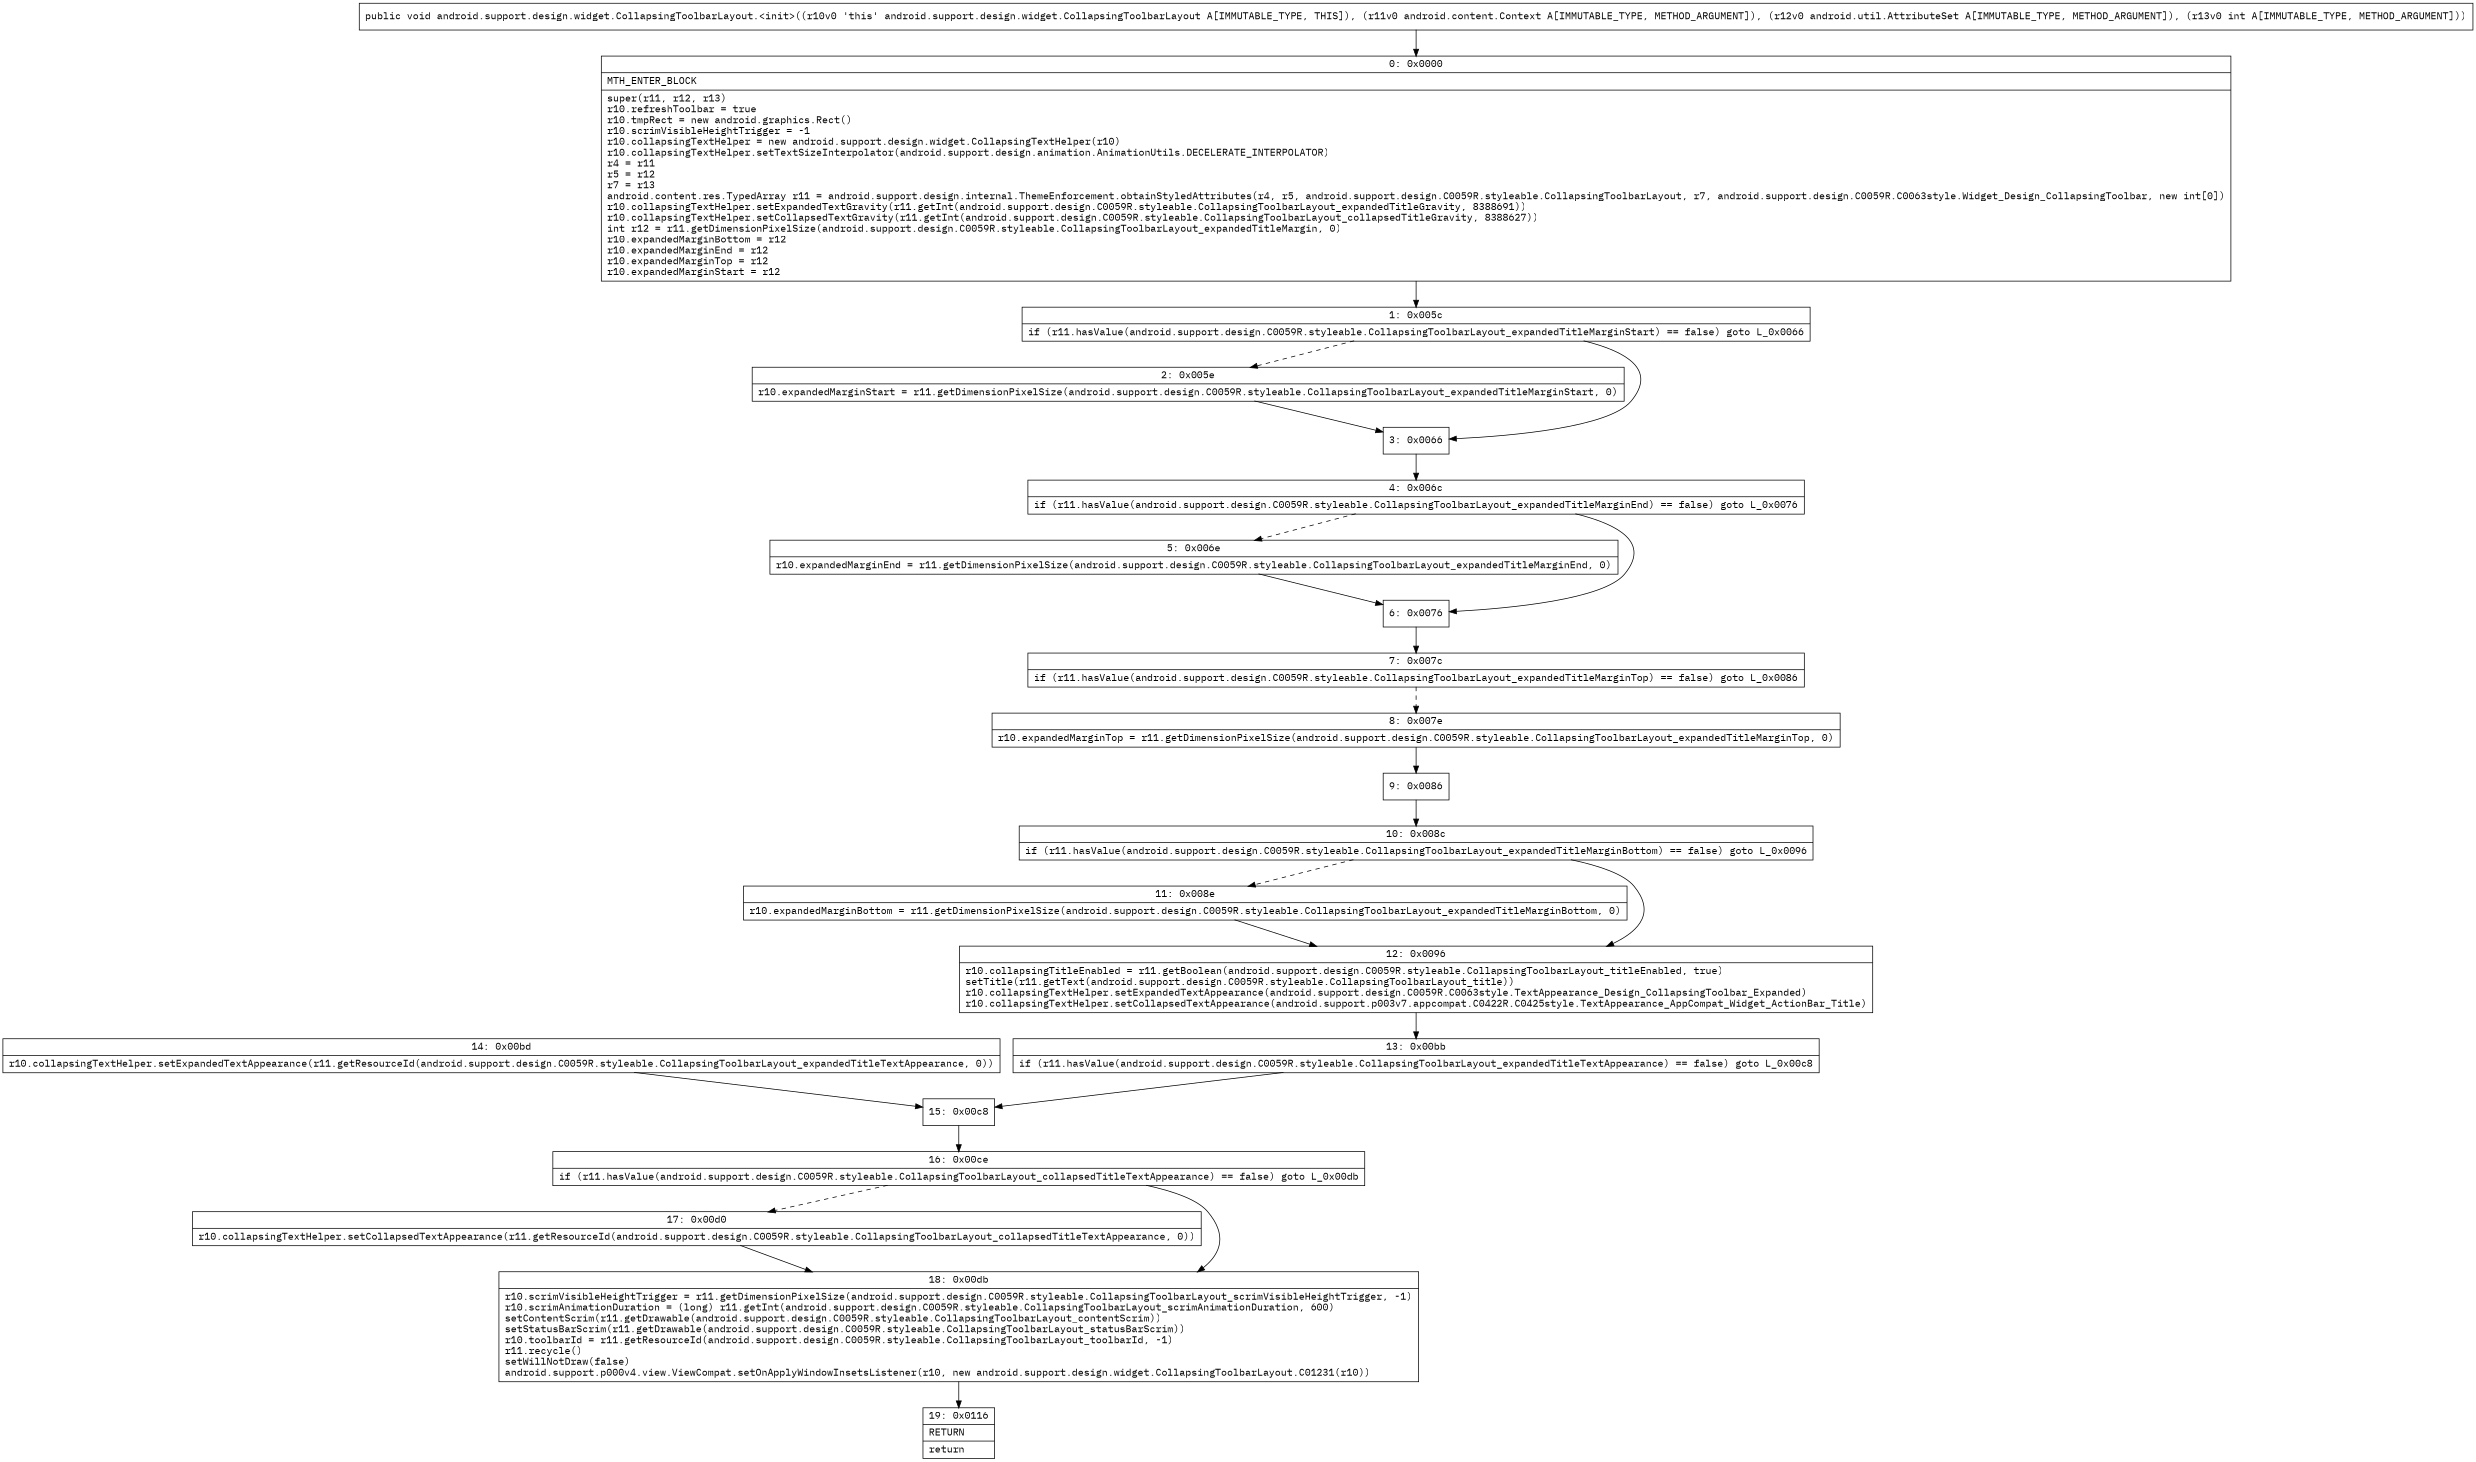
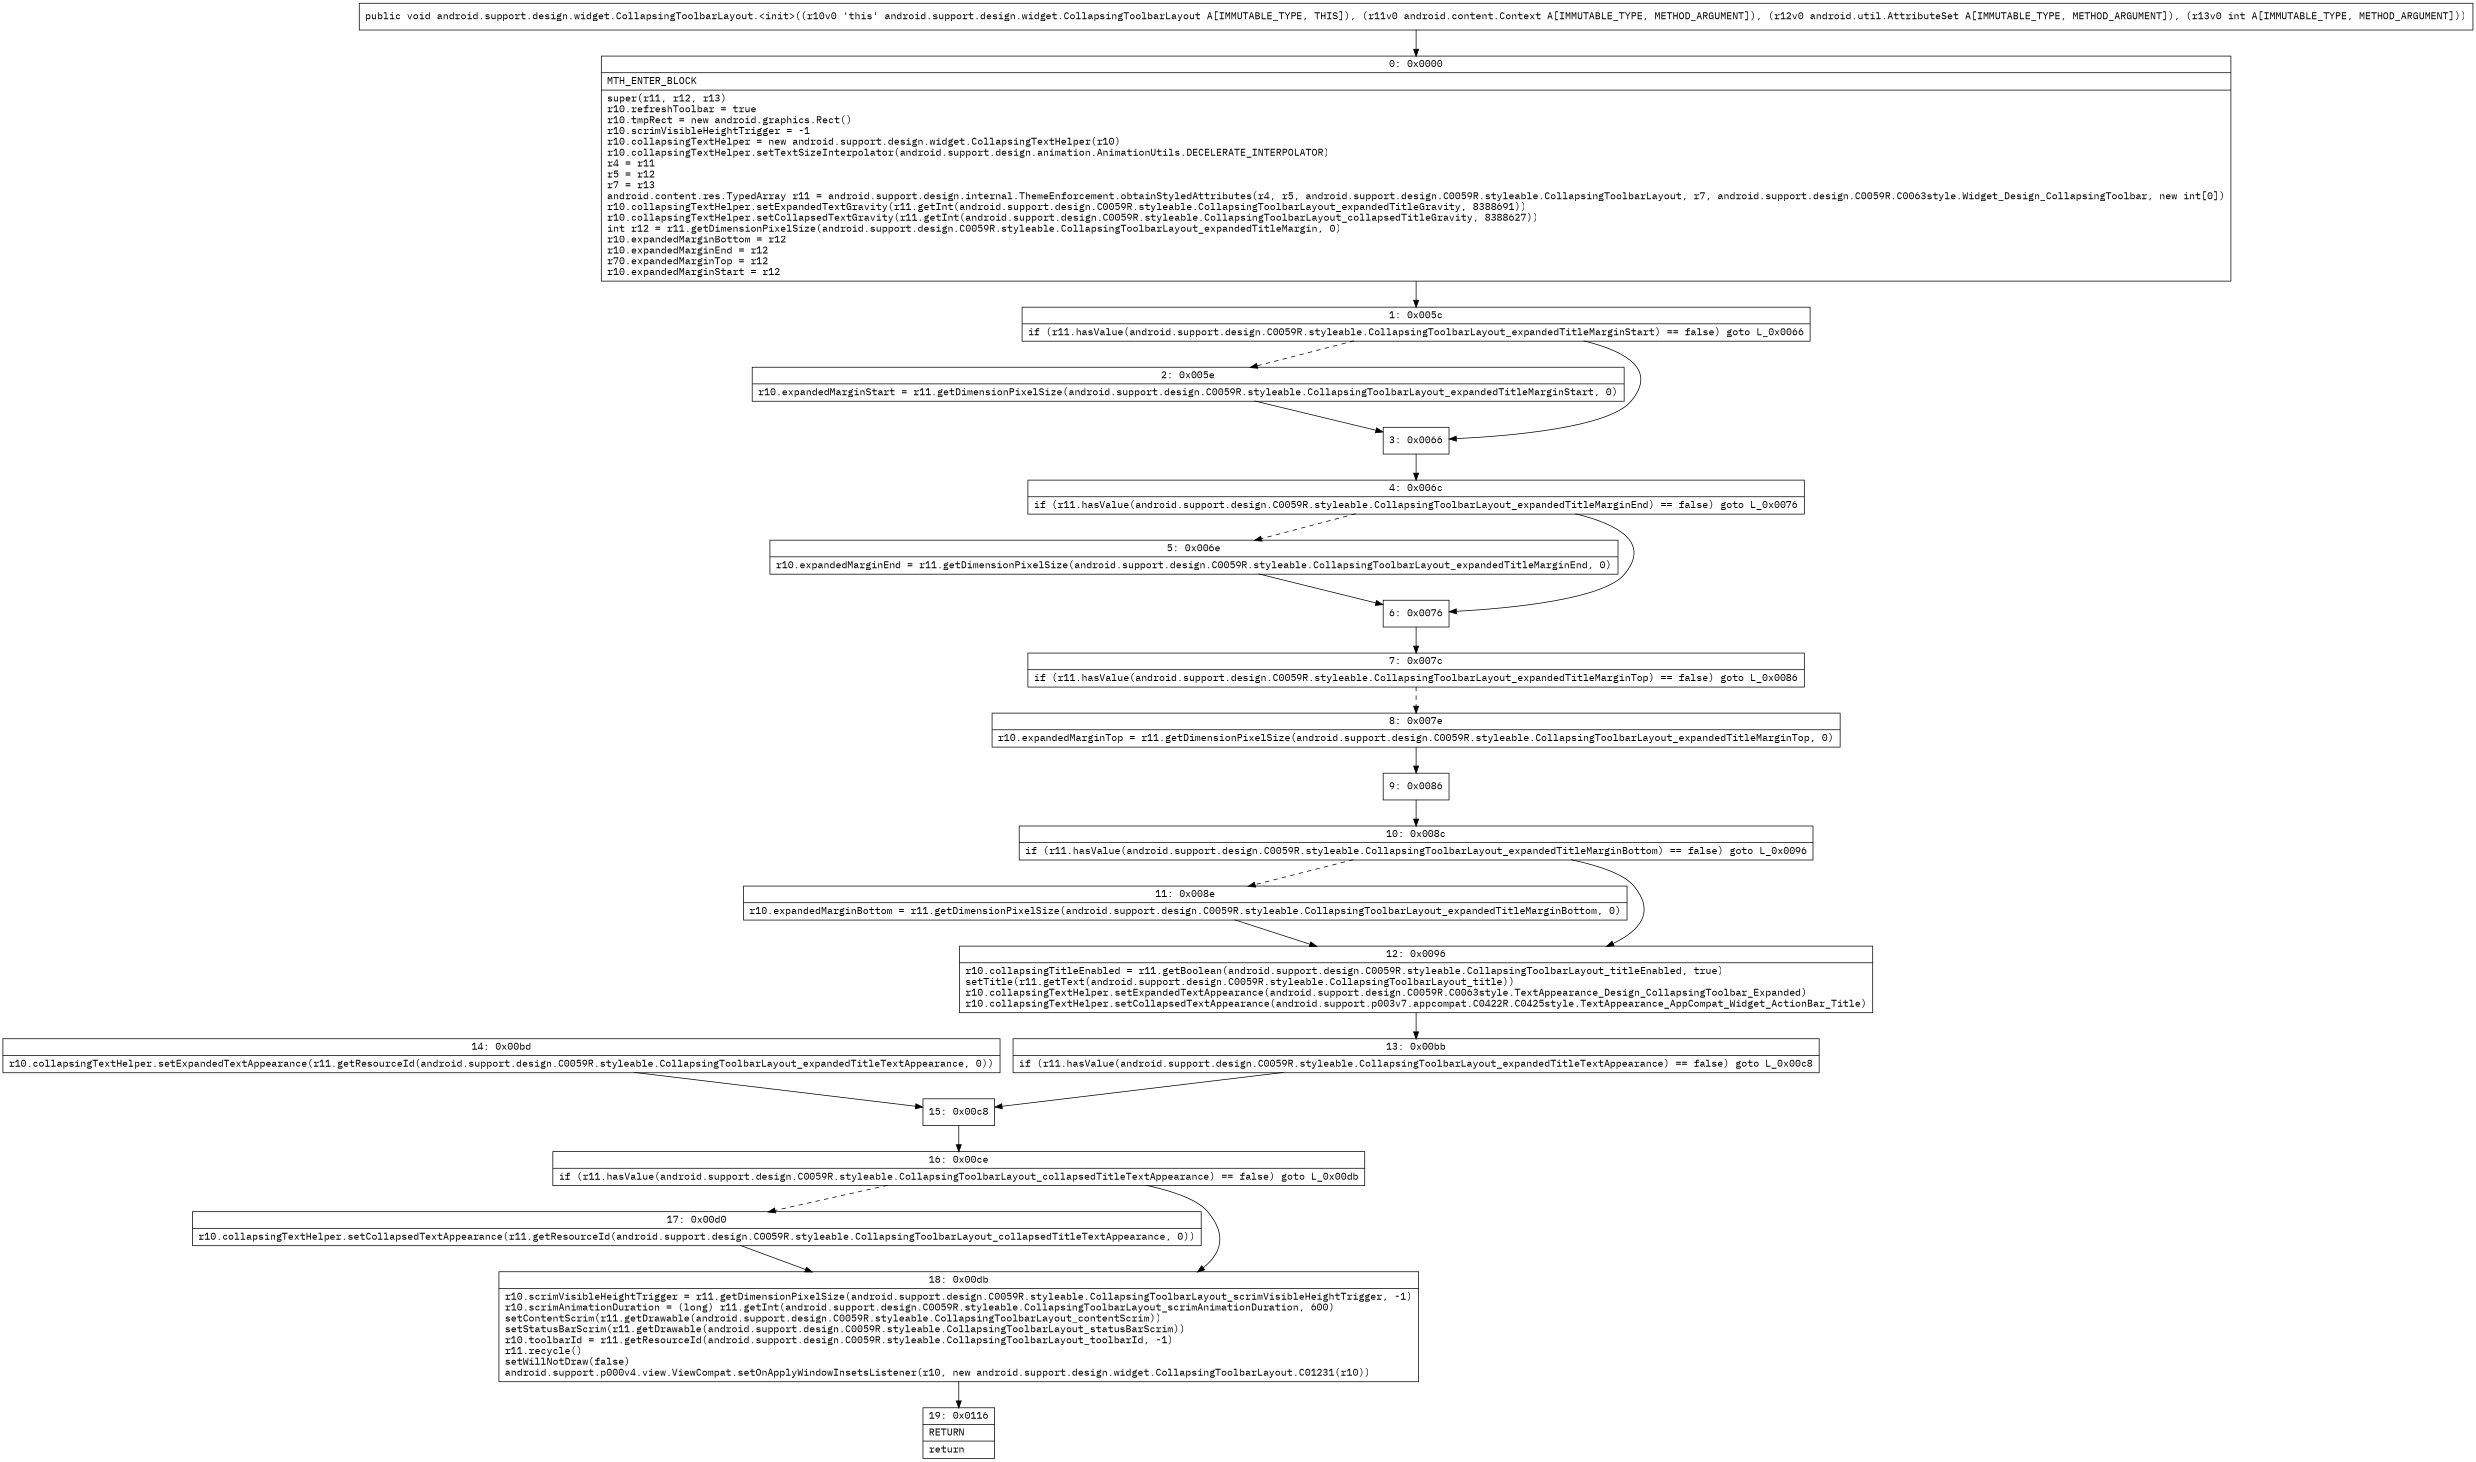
(688, 261) -> (688, 261)
